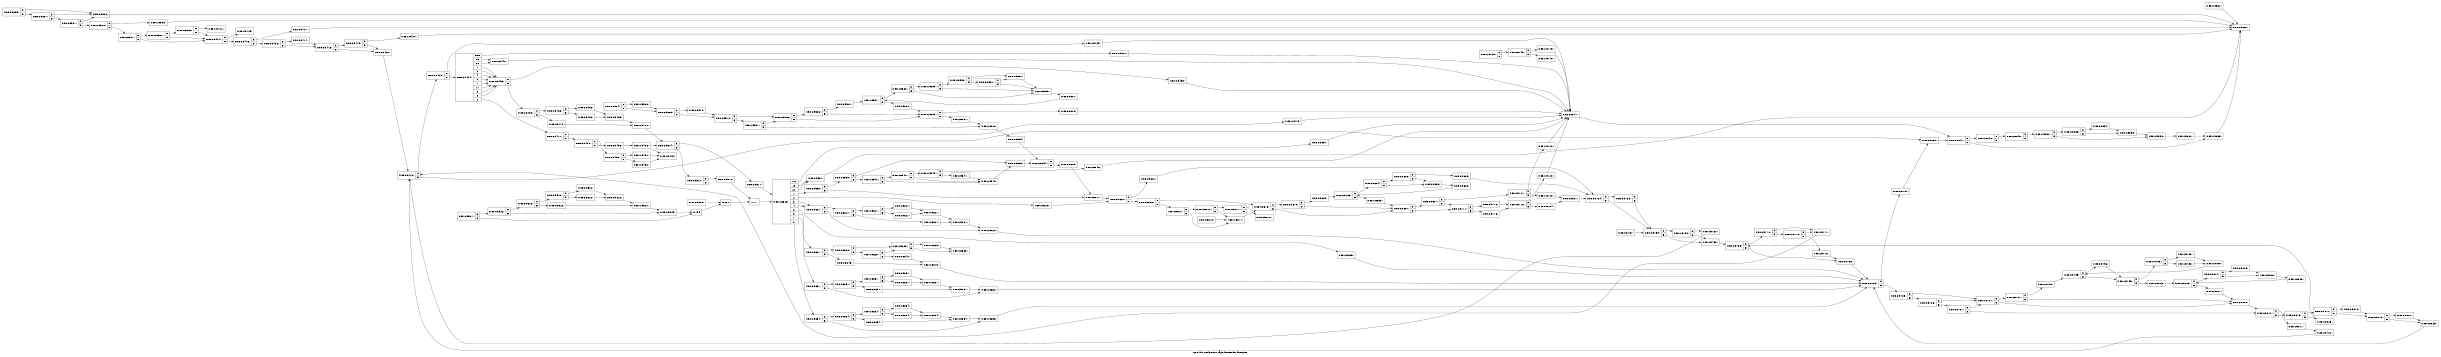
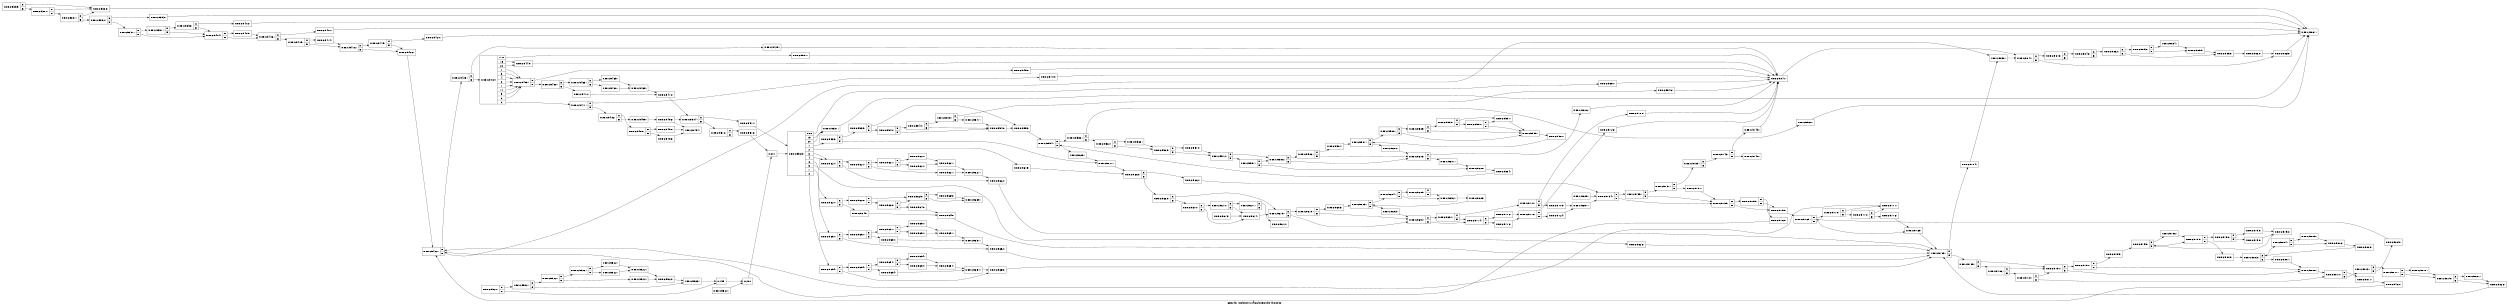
none -> (1275, 22)
none -> (254, 35)
none -> (1077, 138)
(1433, 175) -> none
none -> (1665, 186)
